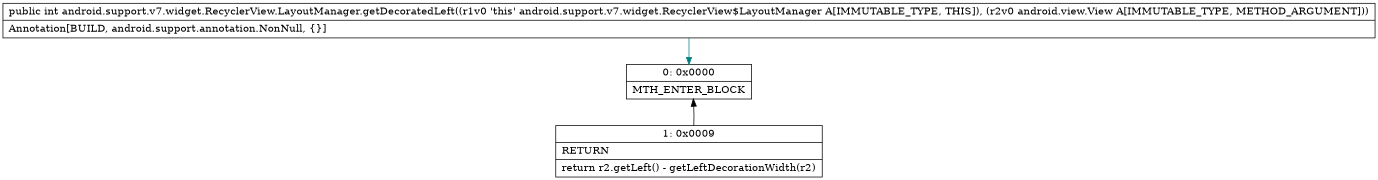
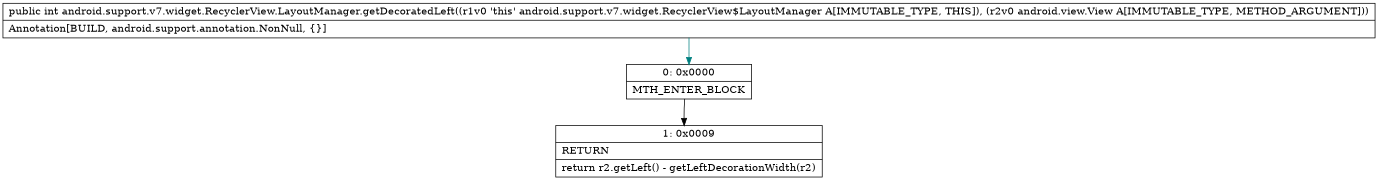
(694, 116) -> (684, 109)
